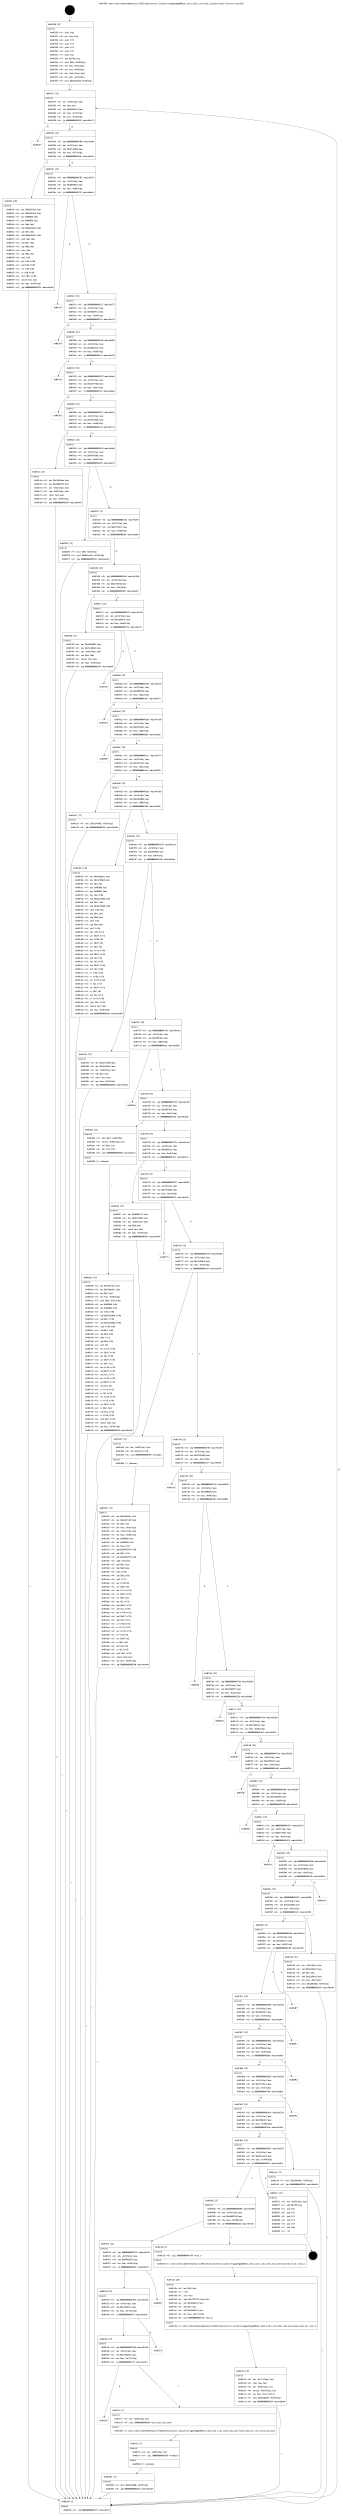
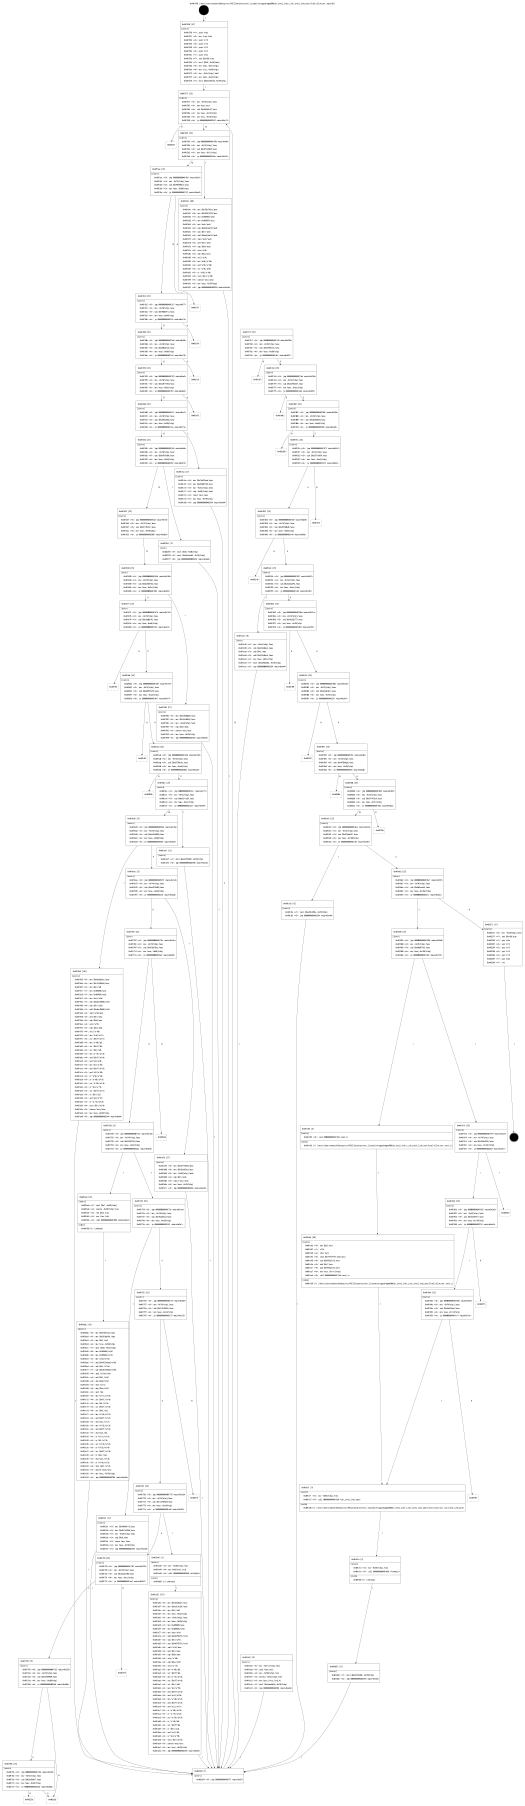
(240, 1703) -> (45, 1793)
(252, 2348) -> (380, 1385)
